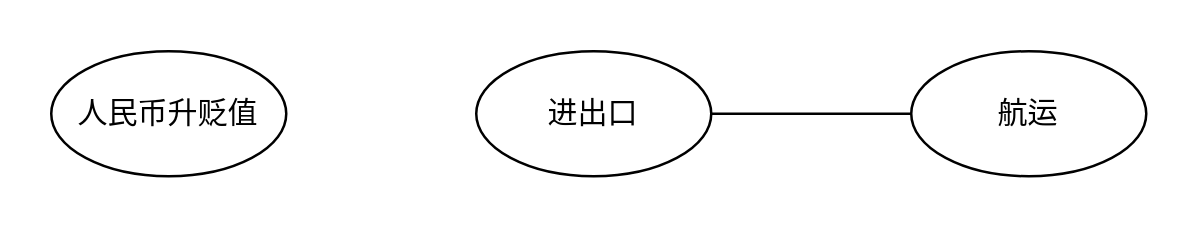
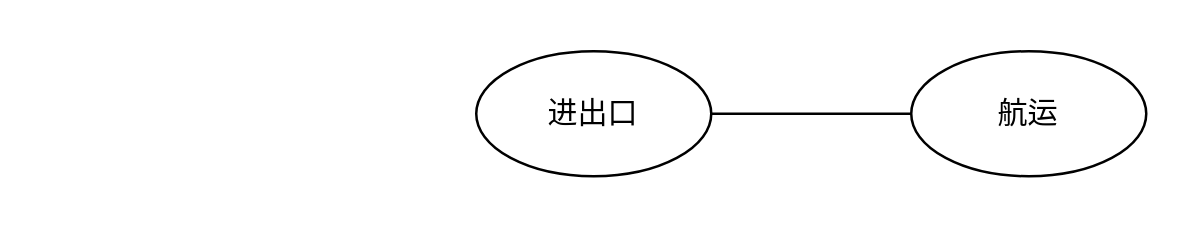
(169, 114) -> none
